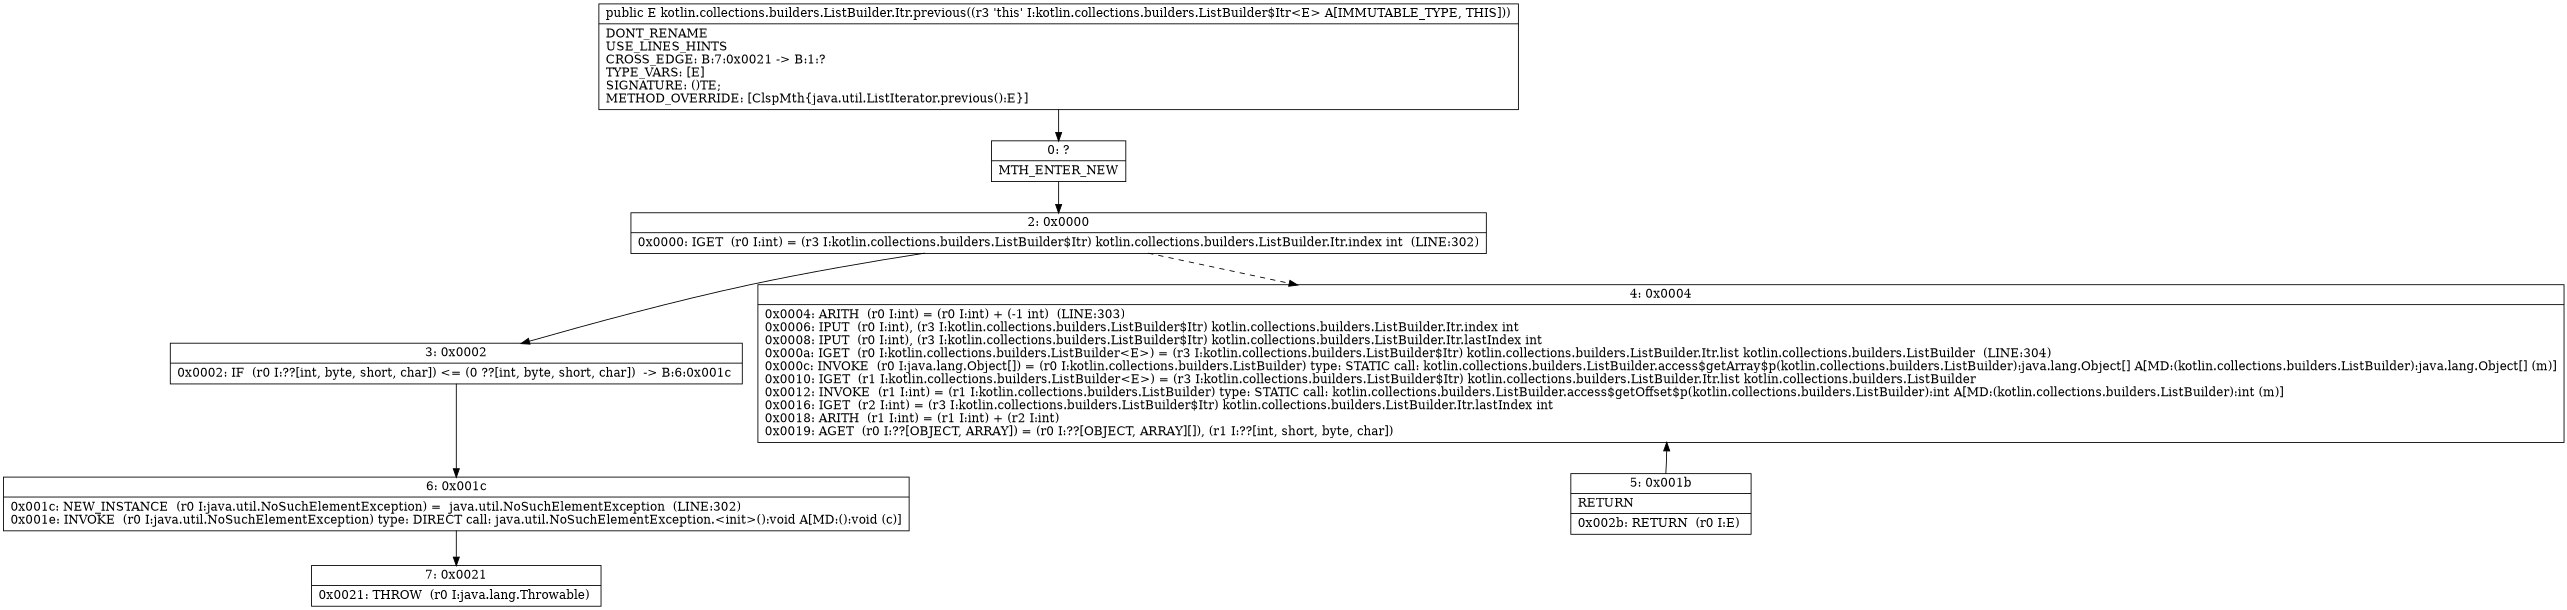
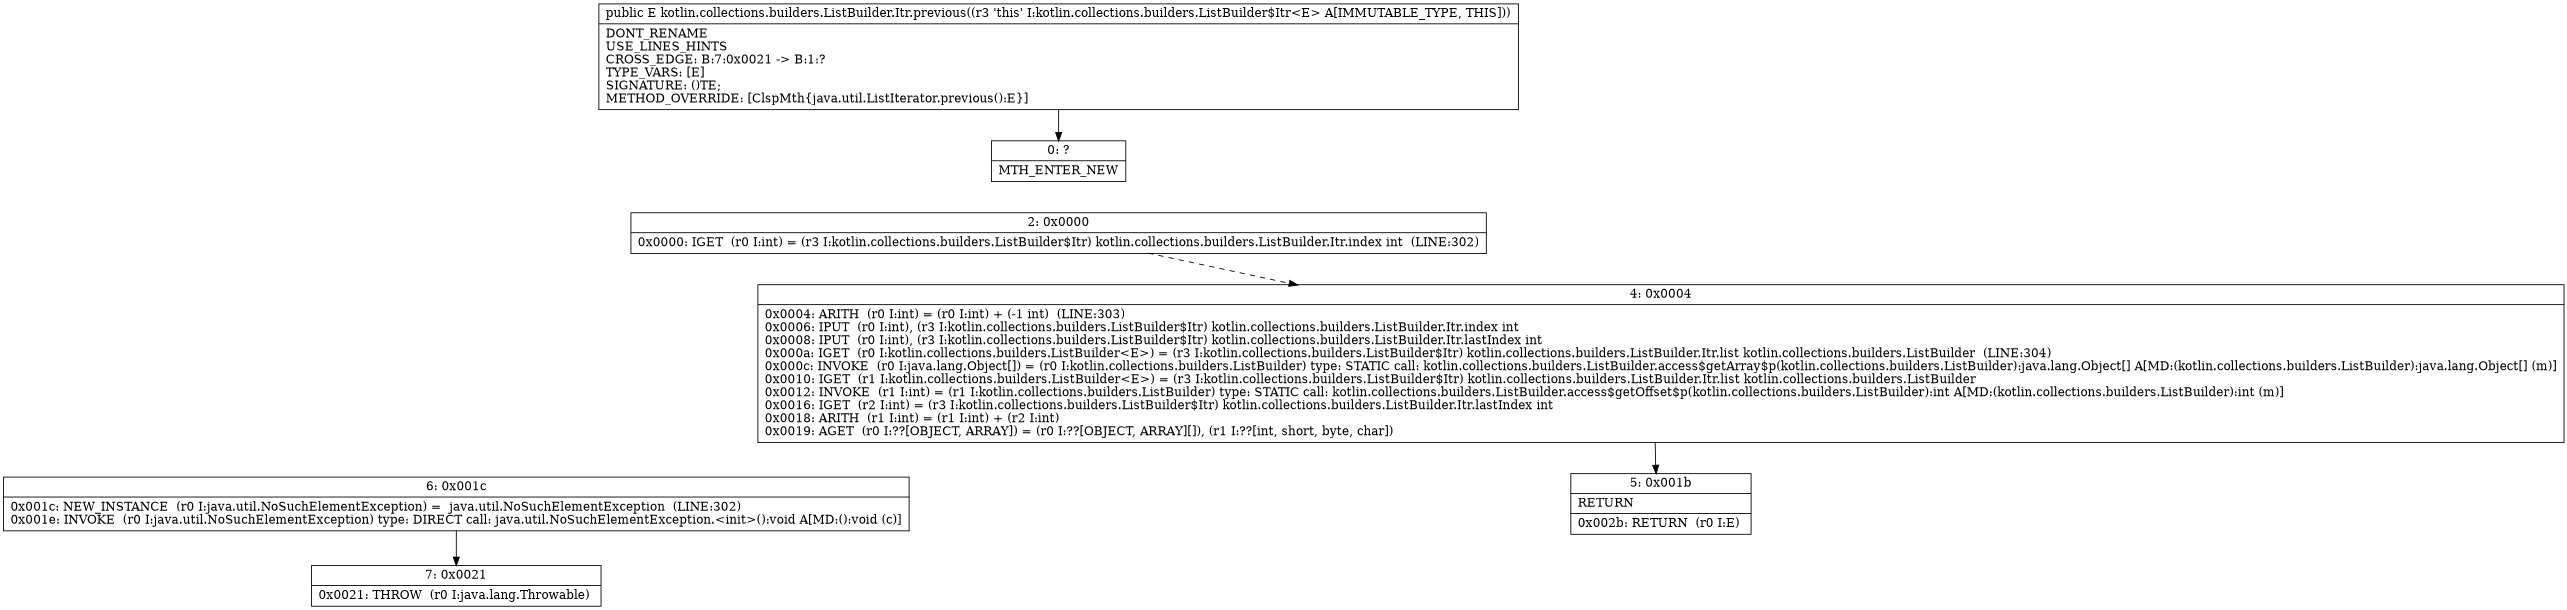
(1059, 193) -> none
(456, 364) -> none
(1666, 463) -> (1655, 454)
